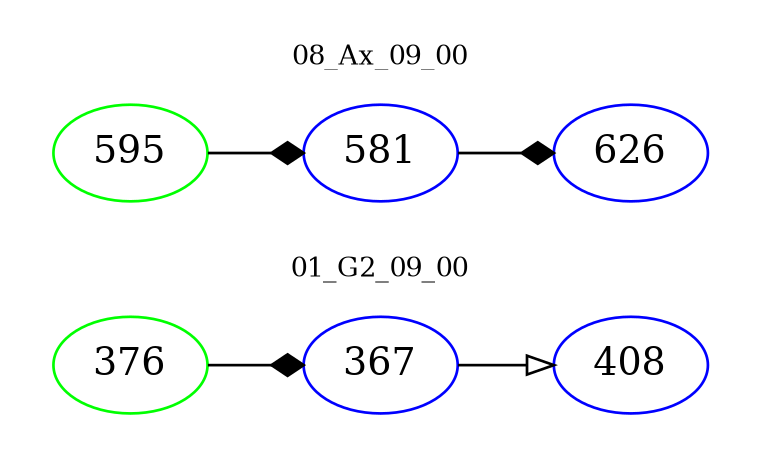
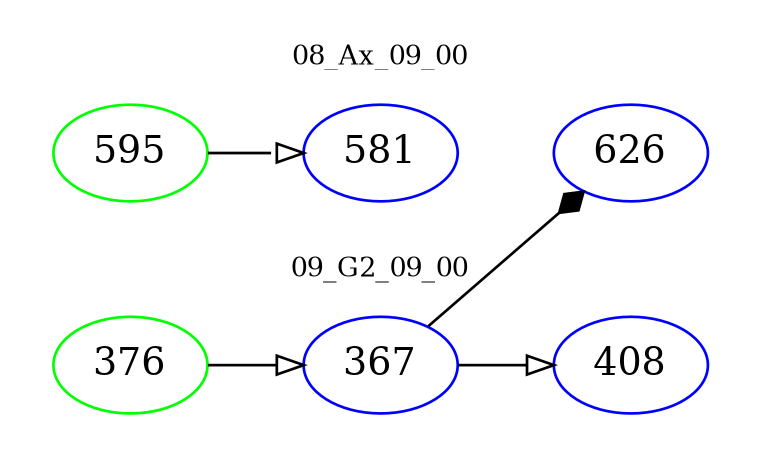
(240, 153) -> (240, 153)
(490, 153) -> (494, 270)
(381, 270) -> (381, 270)
(242, 365) -> (242, 365)
